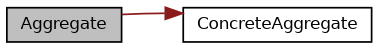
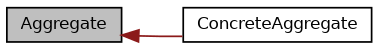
(143, 14) -> (161, 36)
